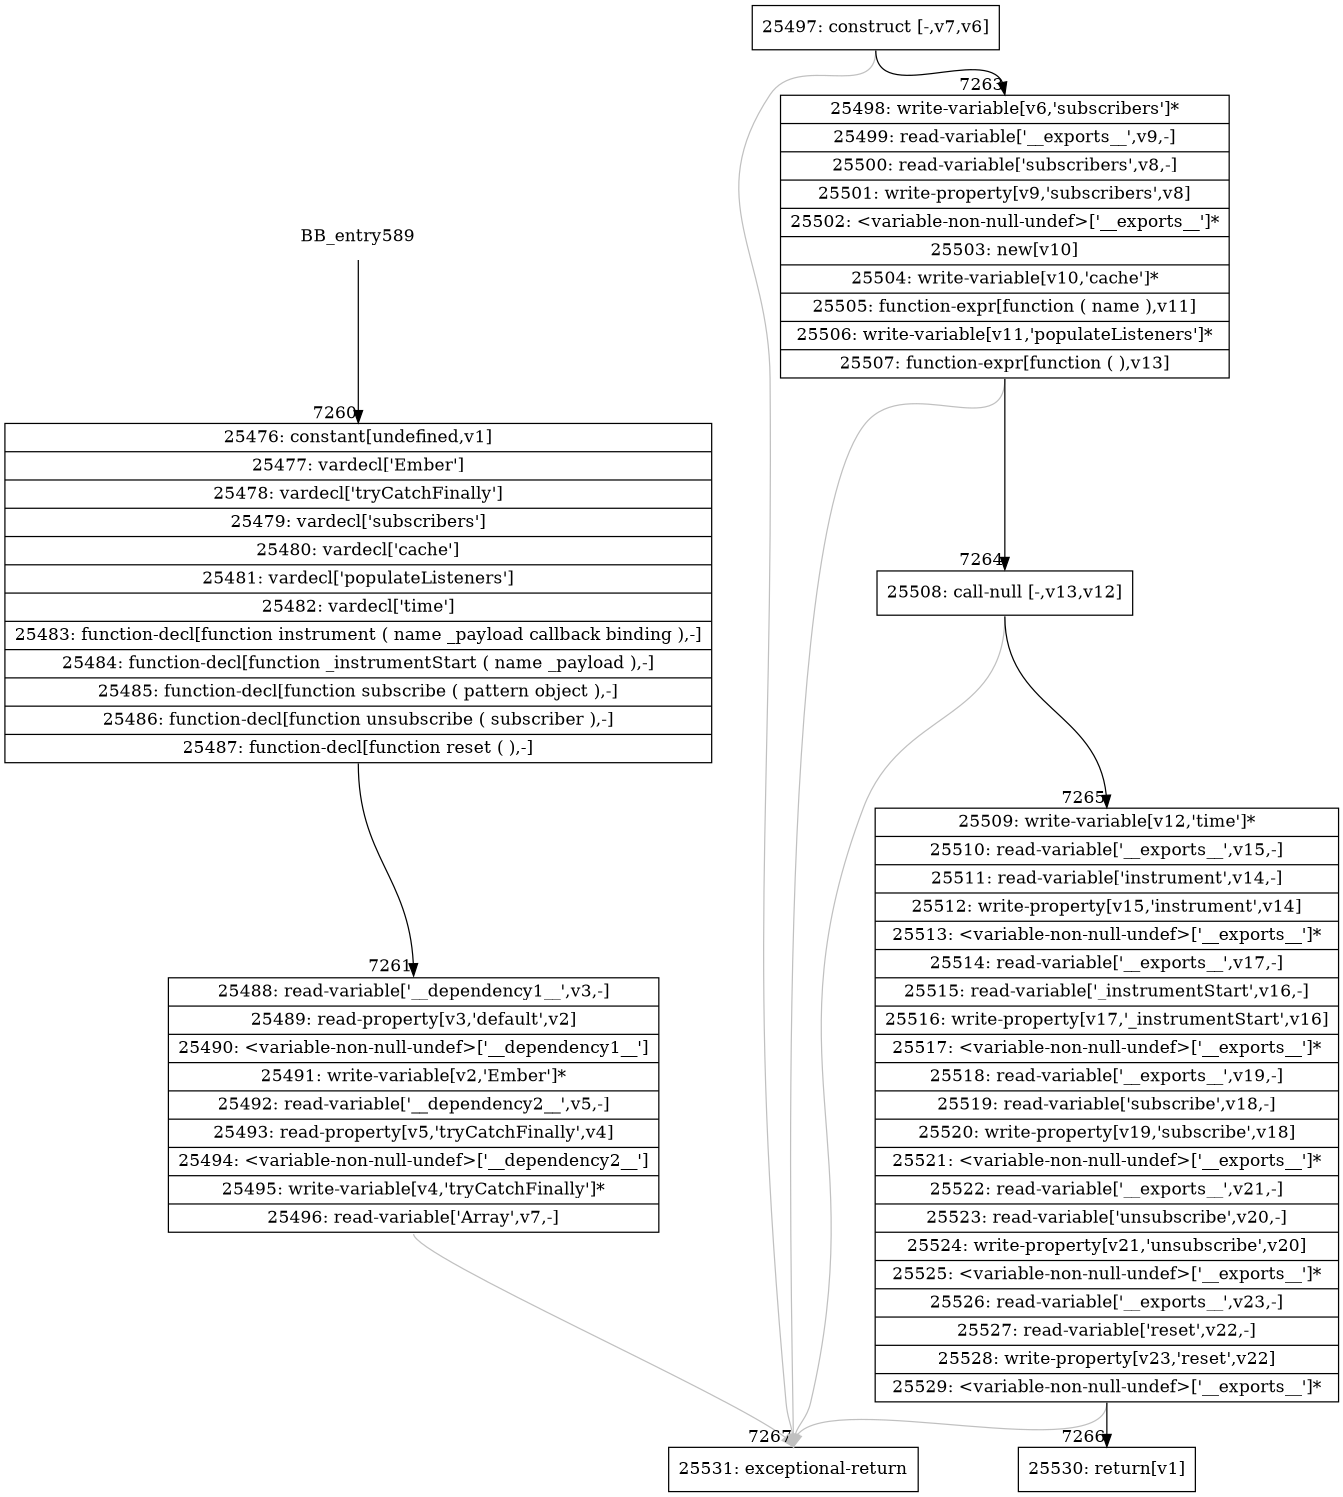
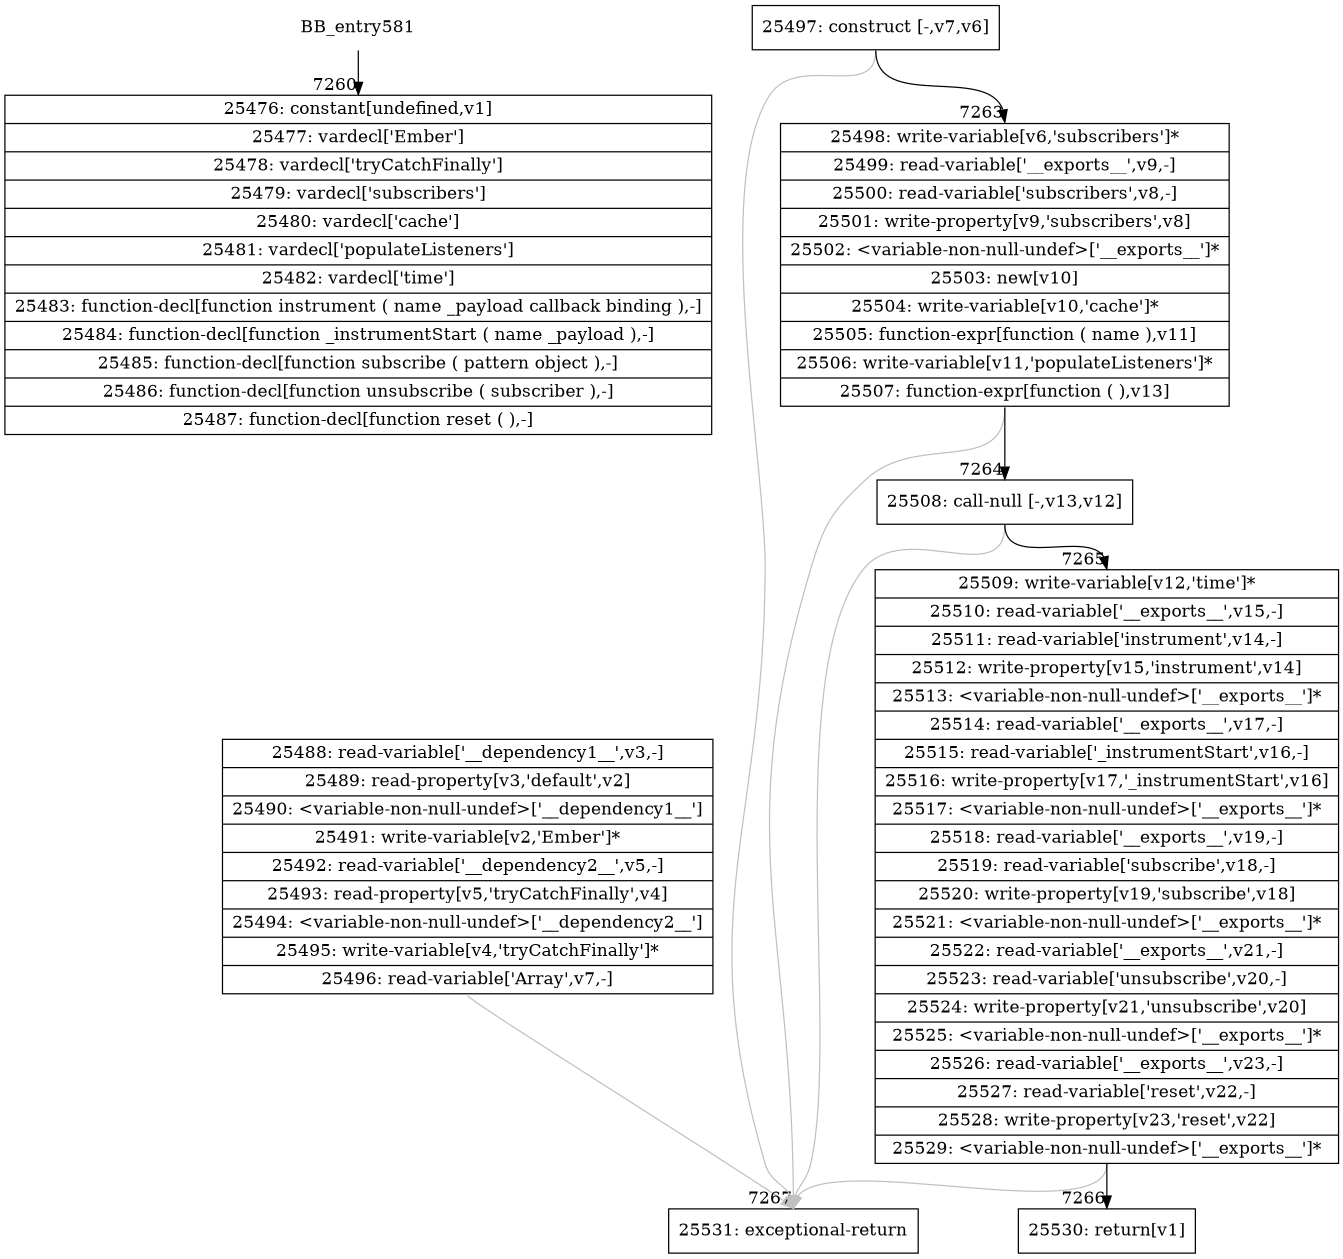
(358, 237) -> (358, 28)
(383, 864) -> none
